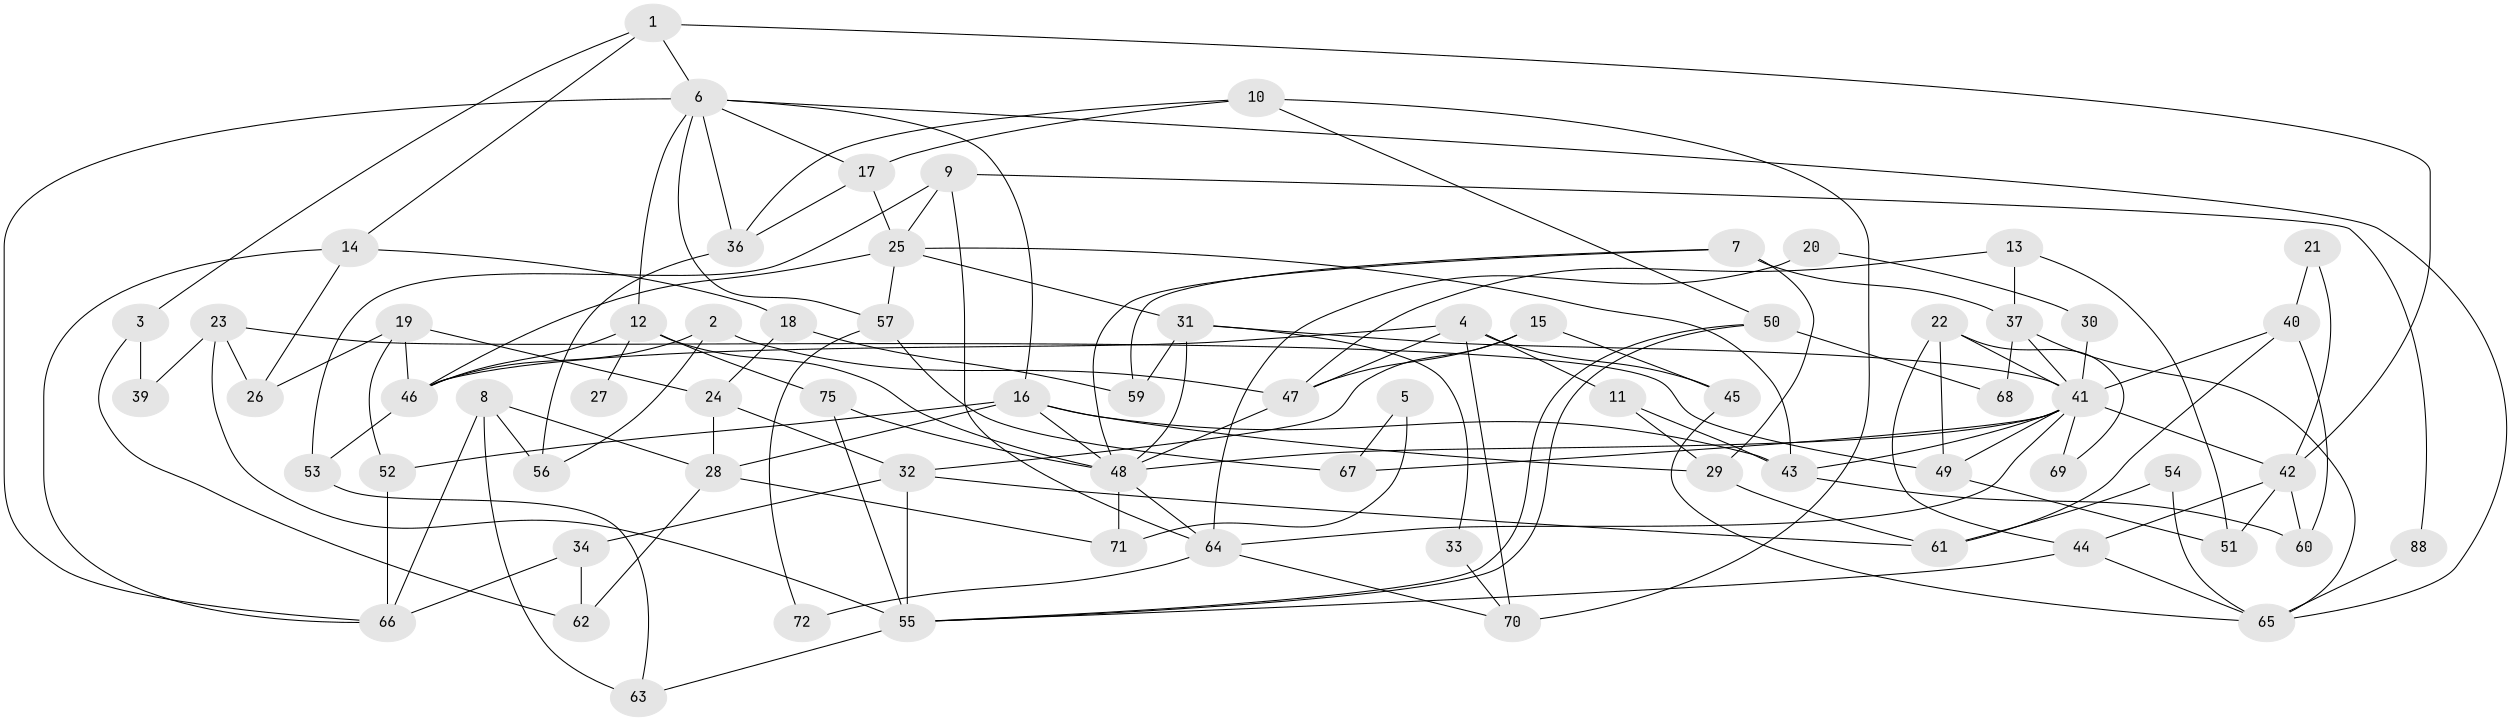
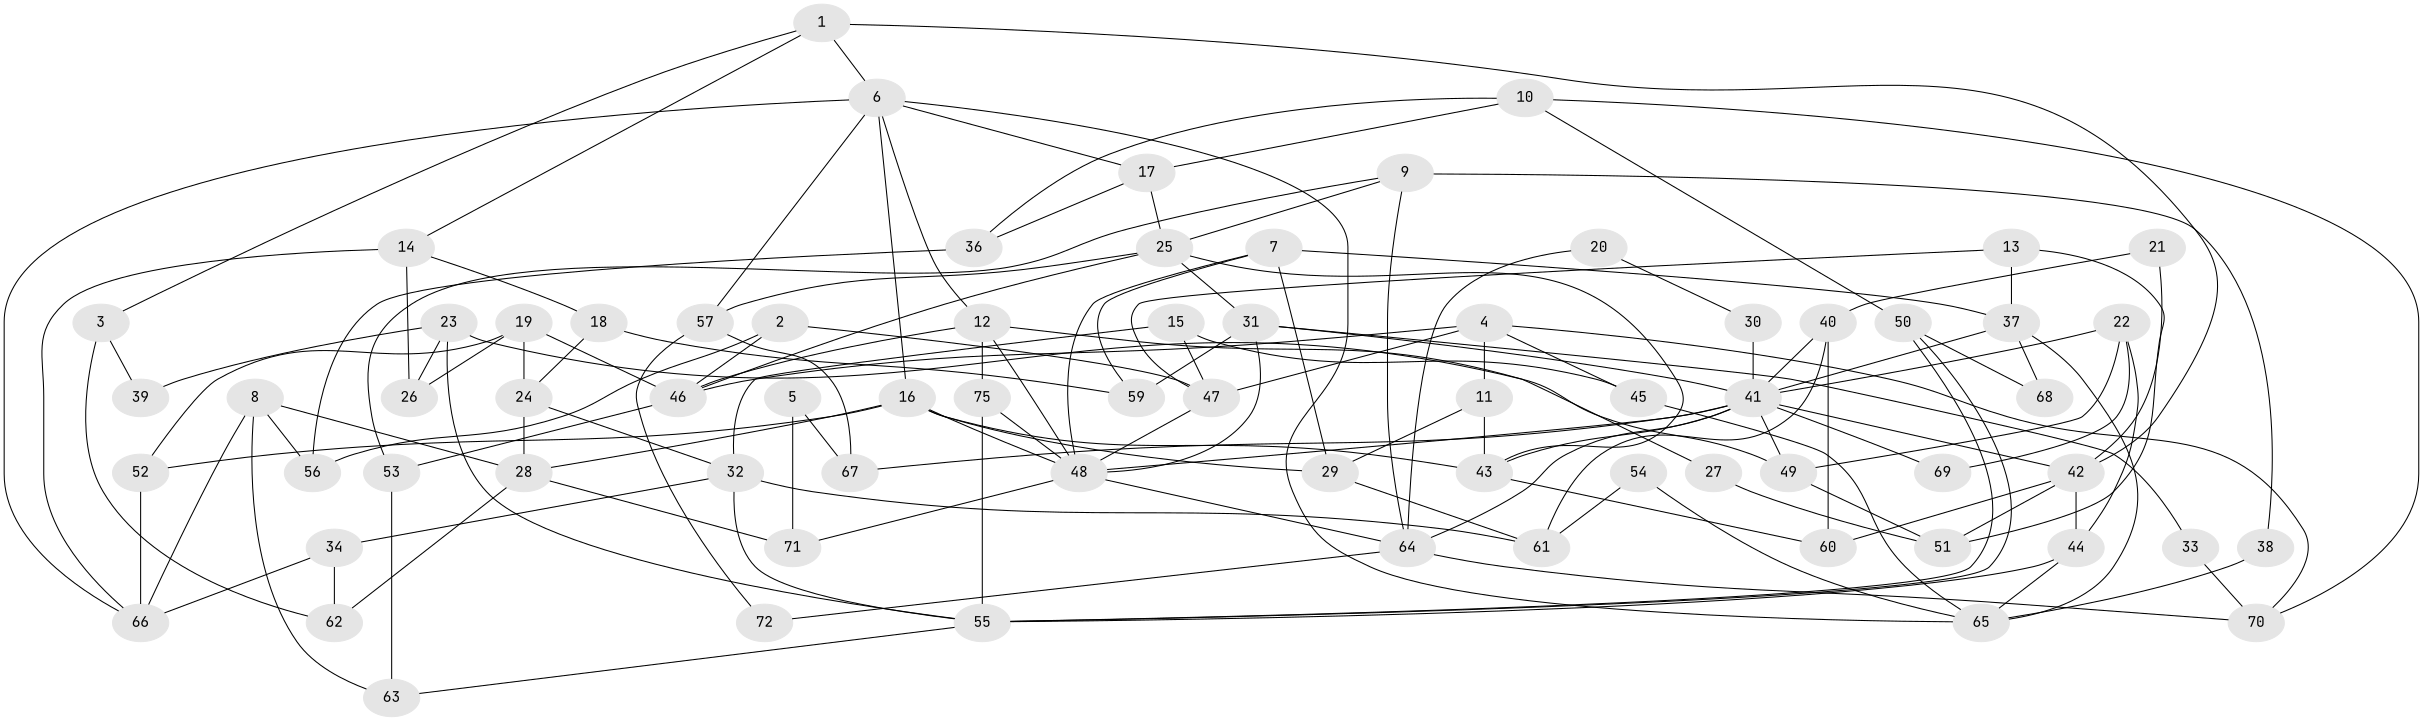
(717, 173) -> none
none -> (1820, 515)
(2419, 548) -> (2266, 548)
